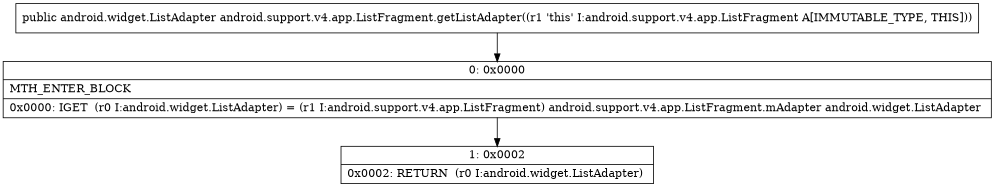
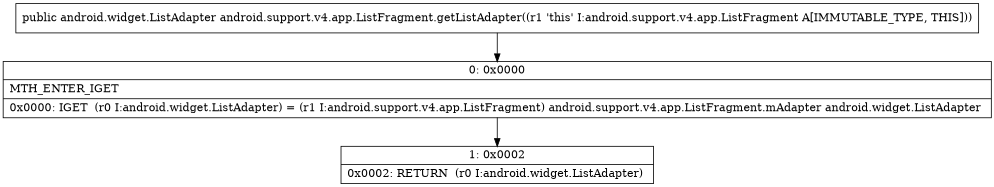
(71, 89) -> (64, 89)
